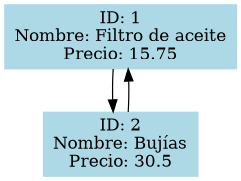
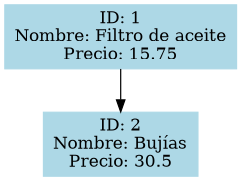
(129, 97) -> none
